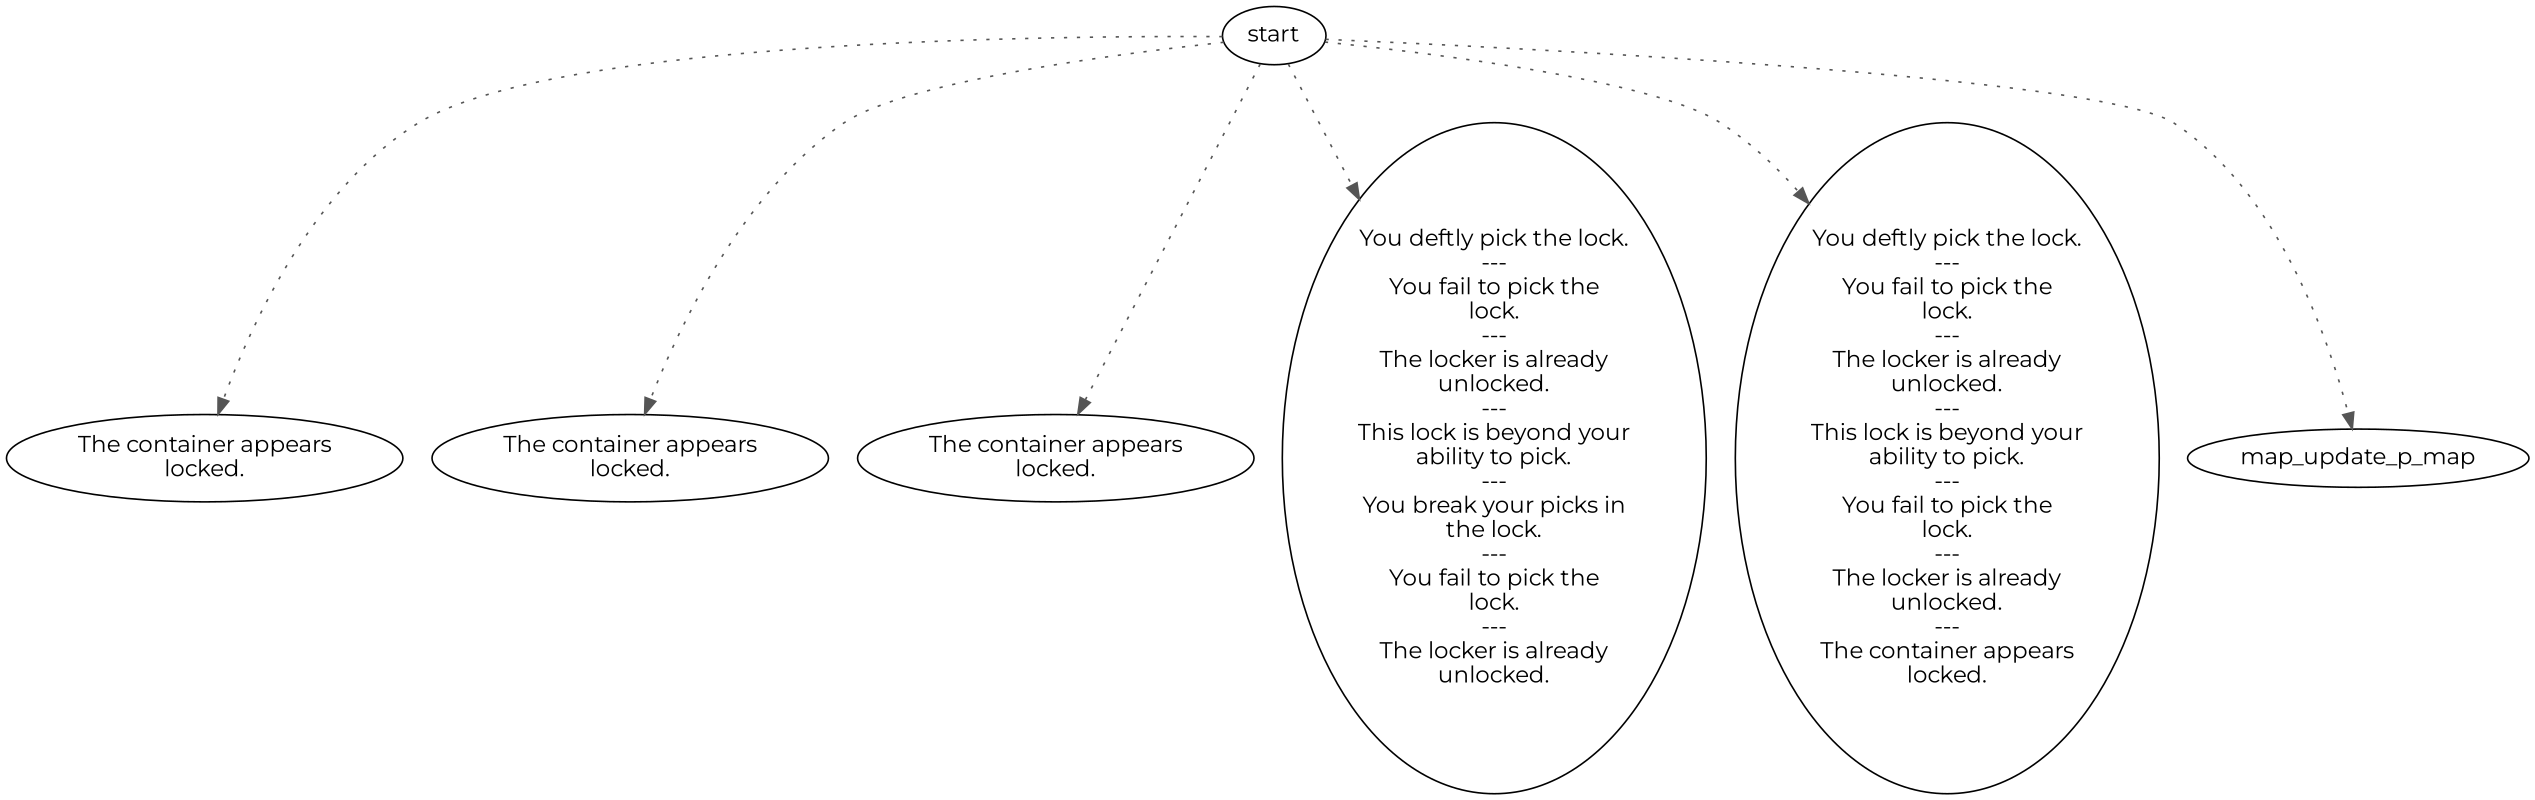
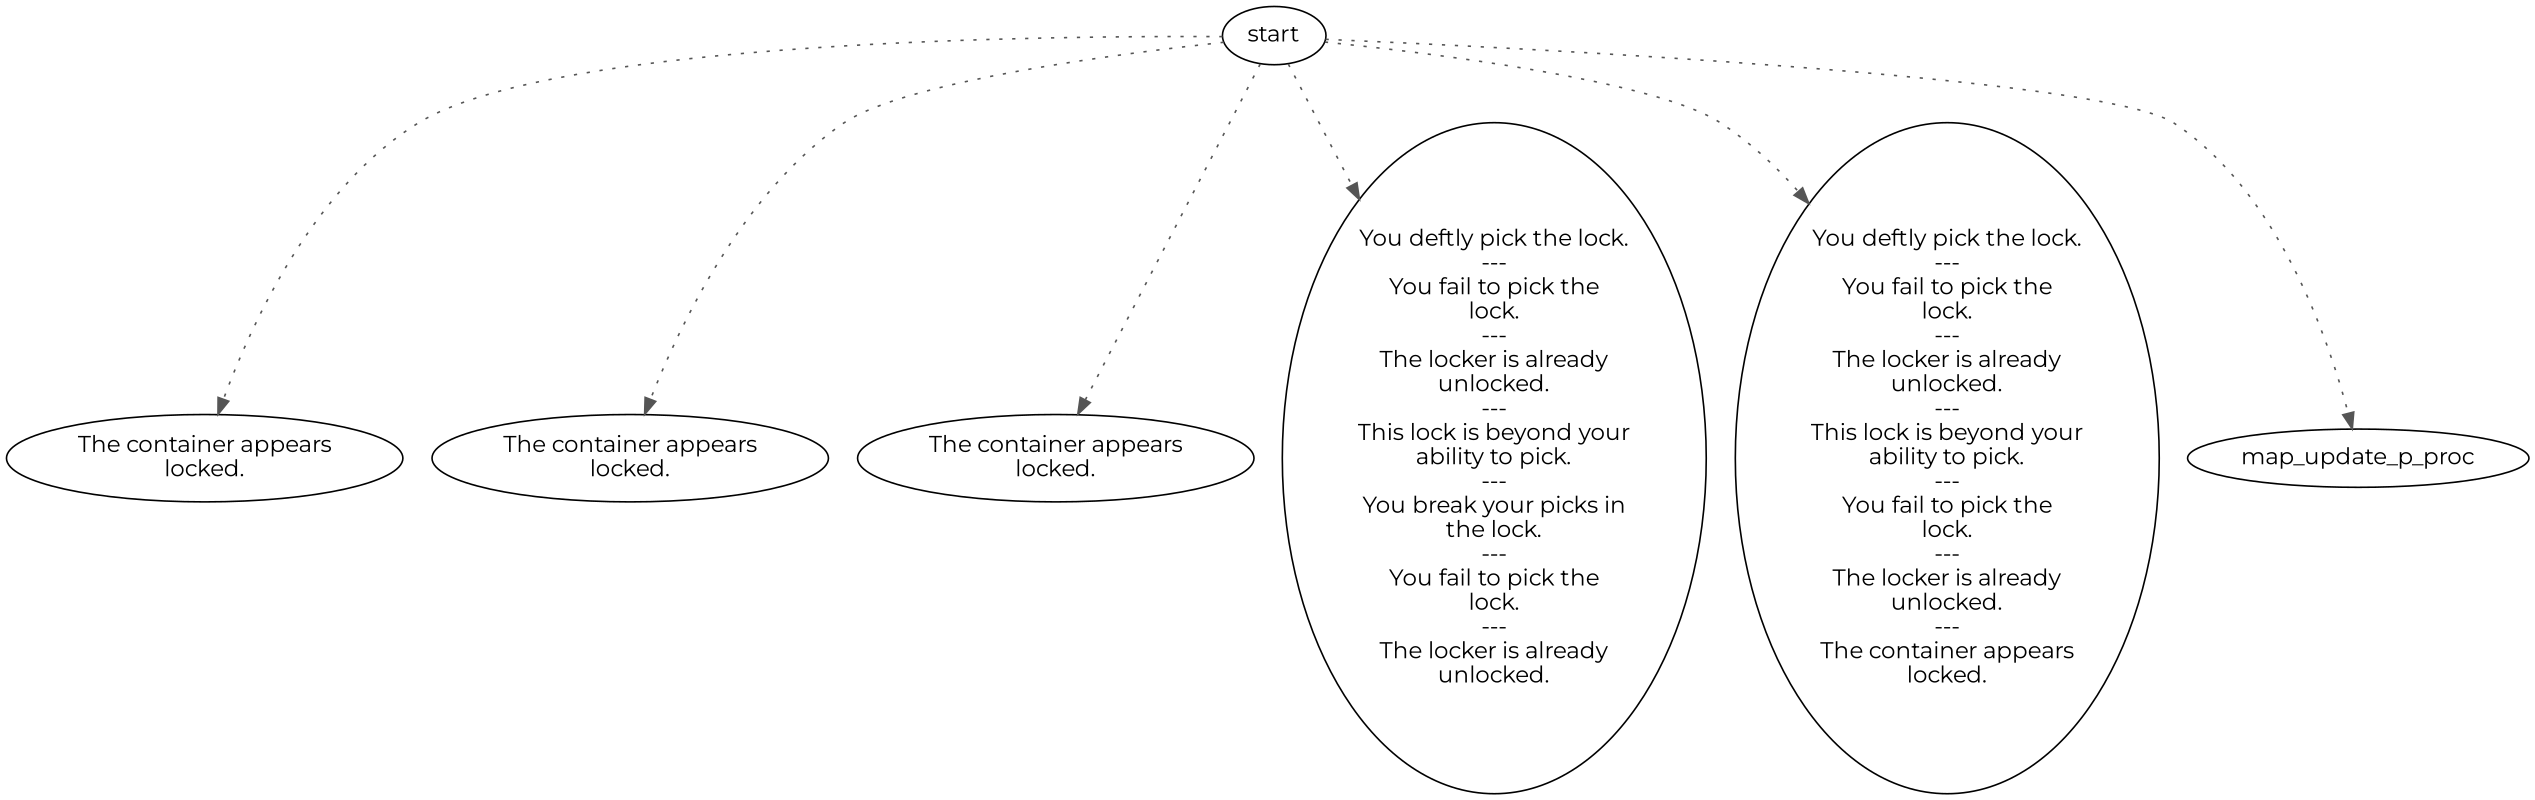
(2358, 458) -> (2358, 458)
